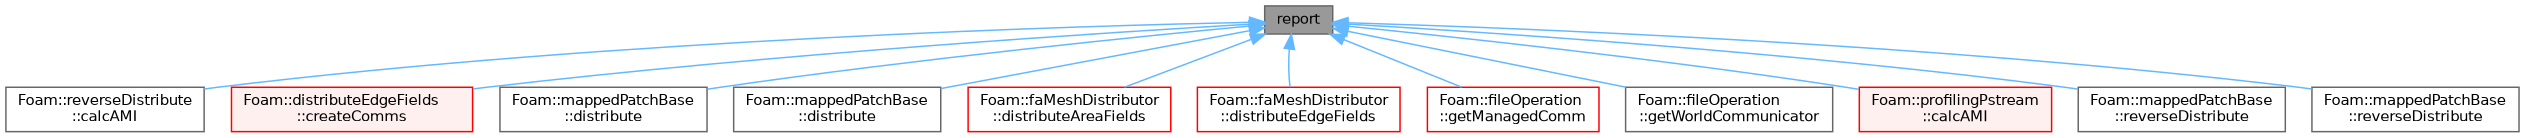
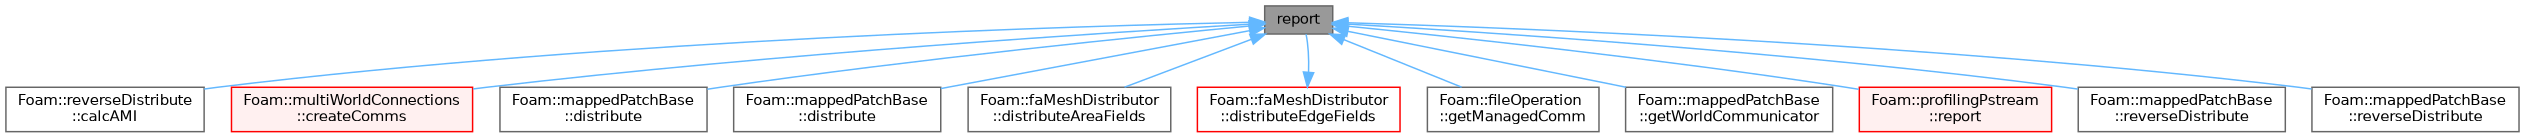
(1289, 68) -> (1308, 53)
(352, 109) -> (352, 109)
(1069, 109) -> (1069, 109)
(1513, 109) -> (1513, 109)
(1729, 109) -> (1729, 109)
(1955, 109) -> (1955, 109)
